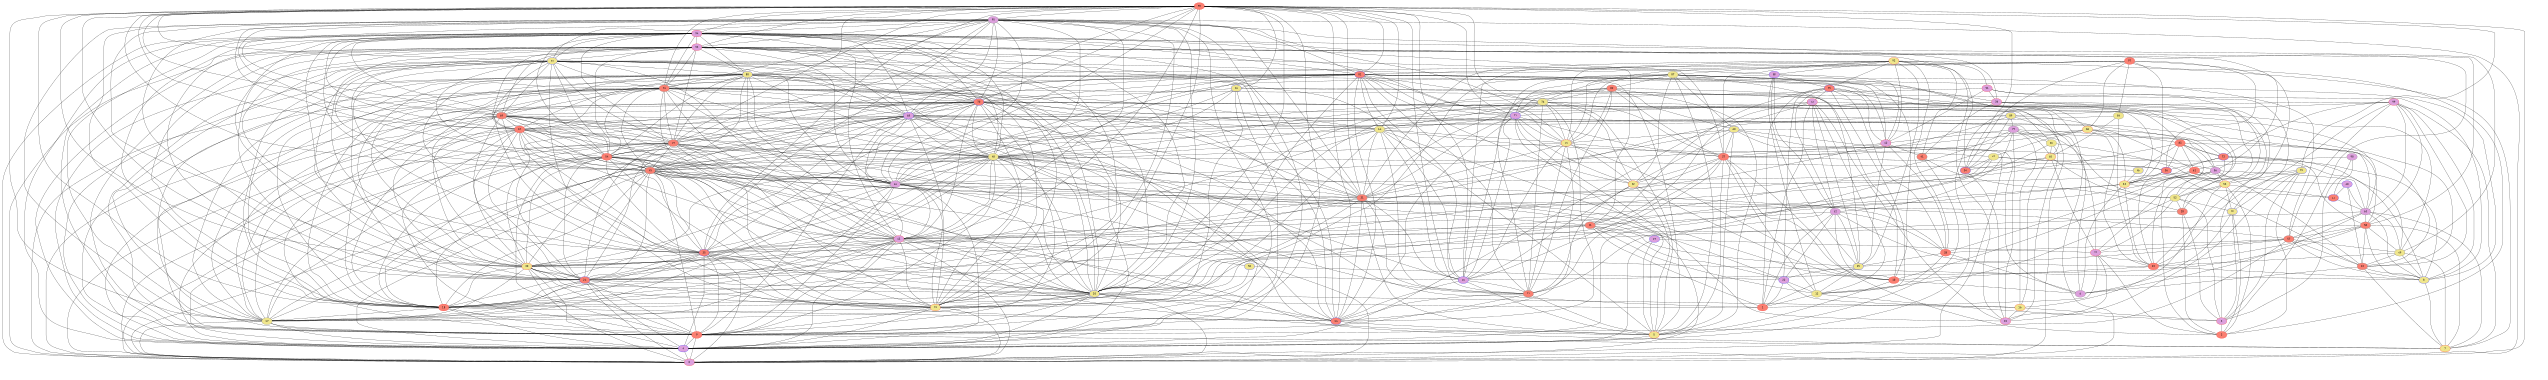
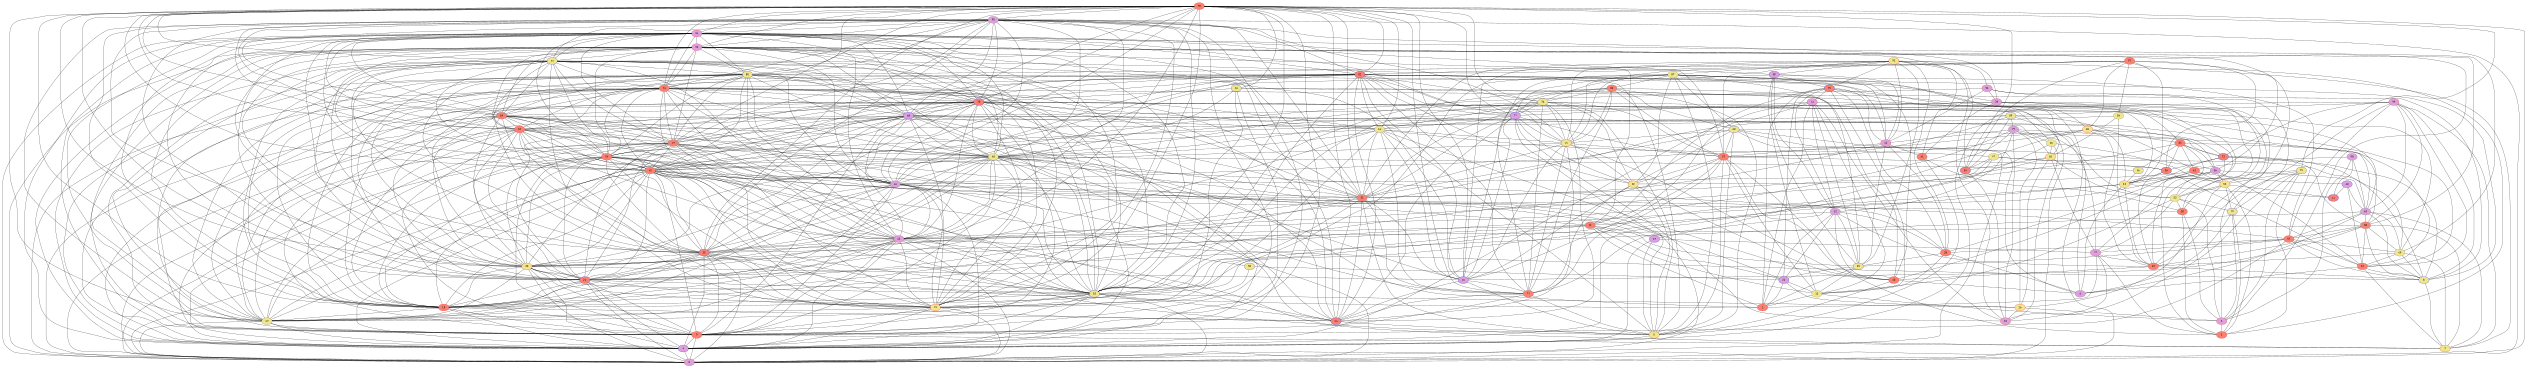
none -> (249, 59)
(1073, 132) -> (797, 210)
(2349, 205) -> (2360, 184)
